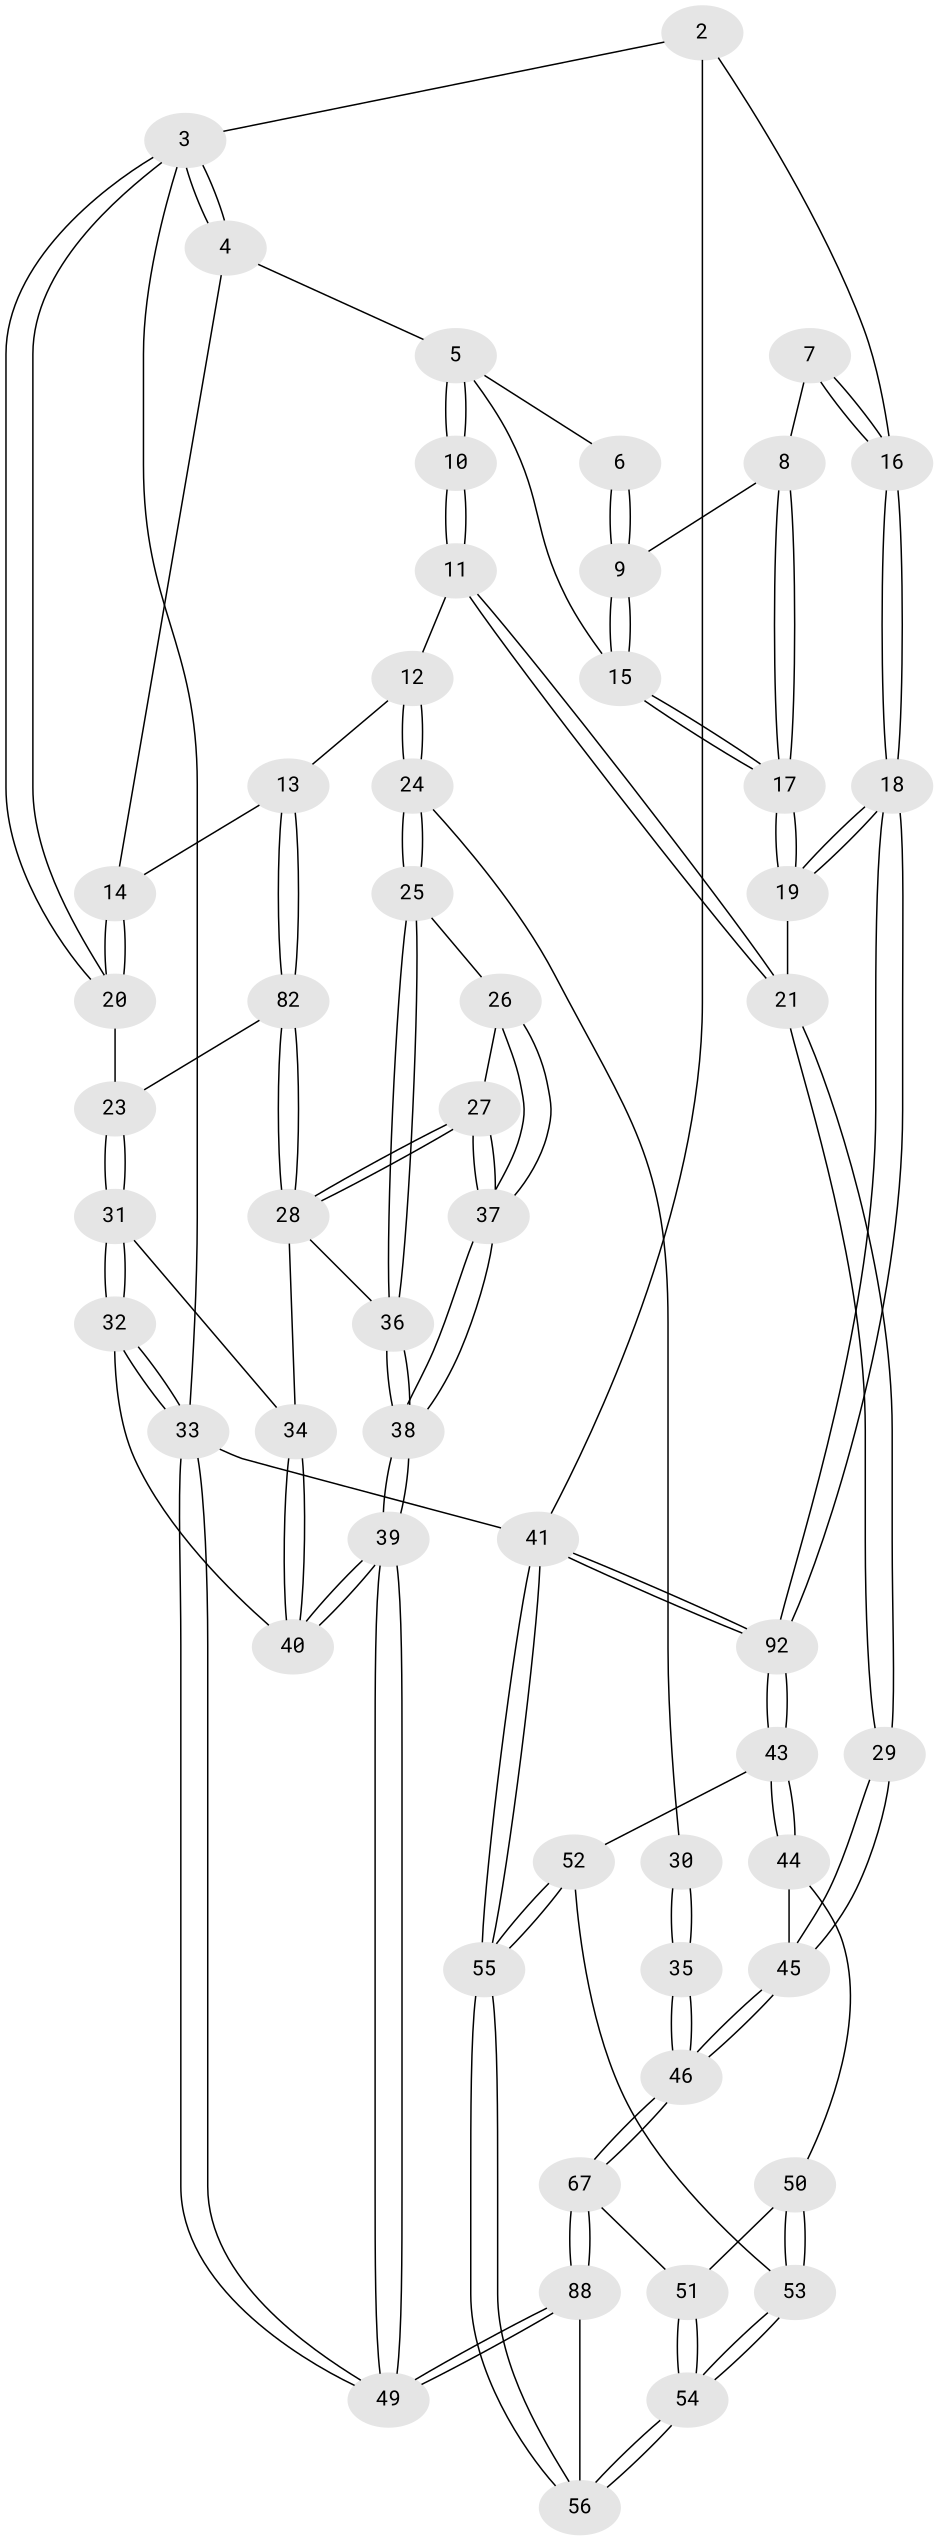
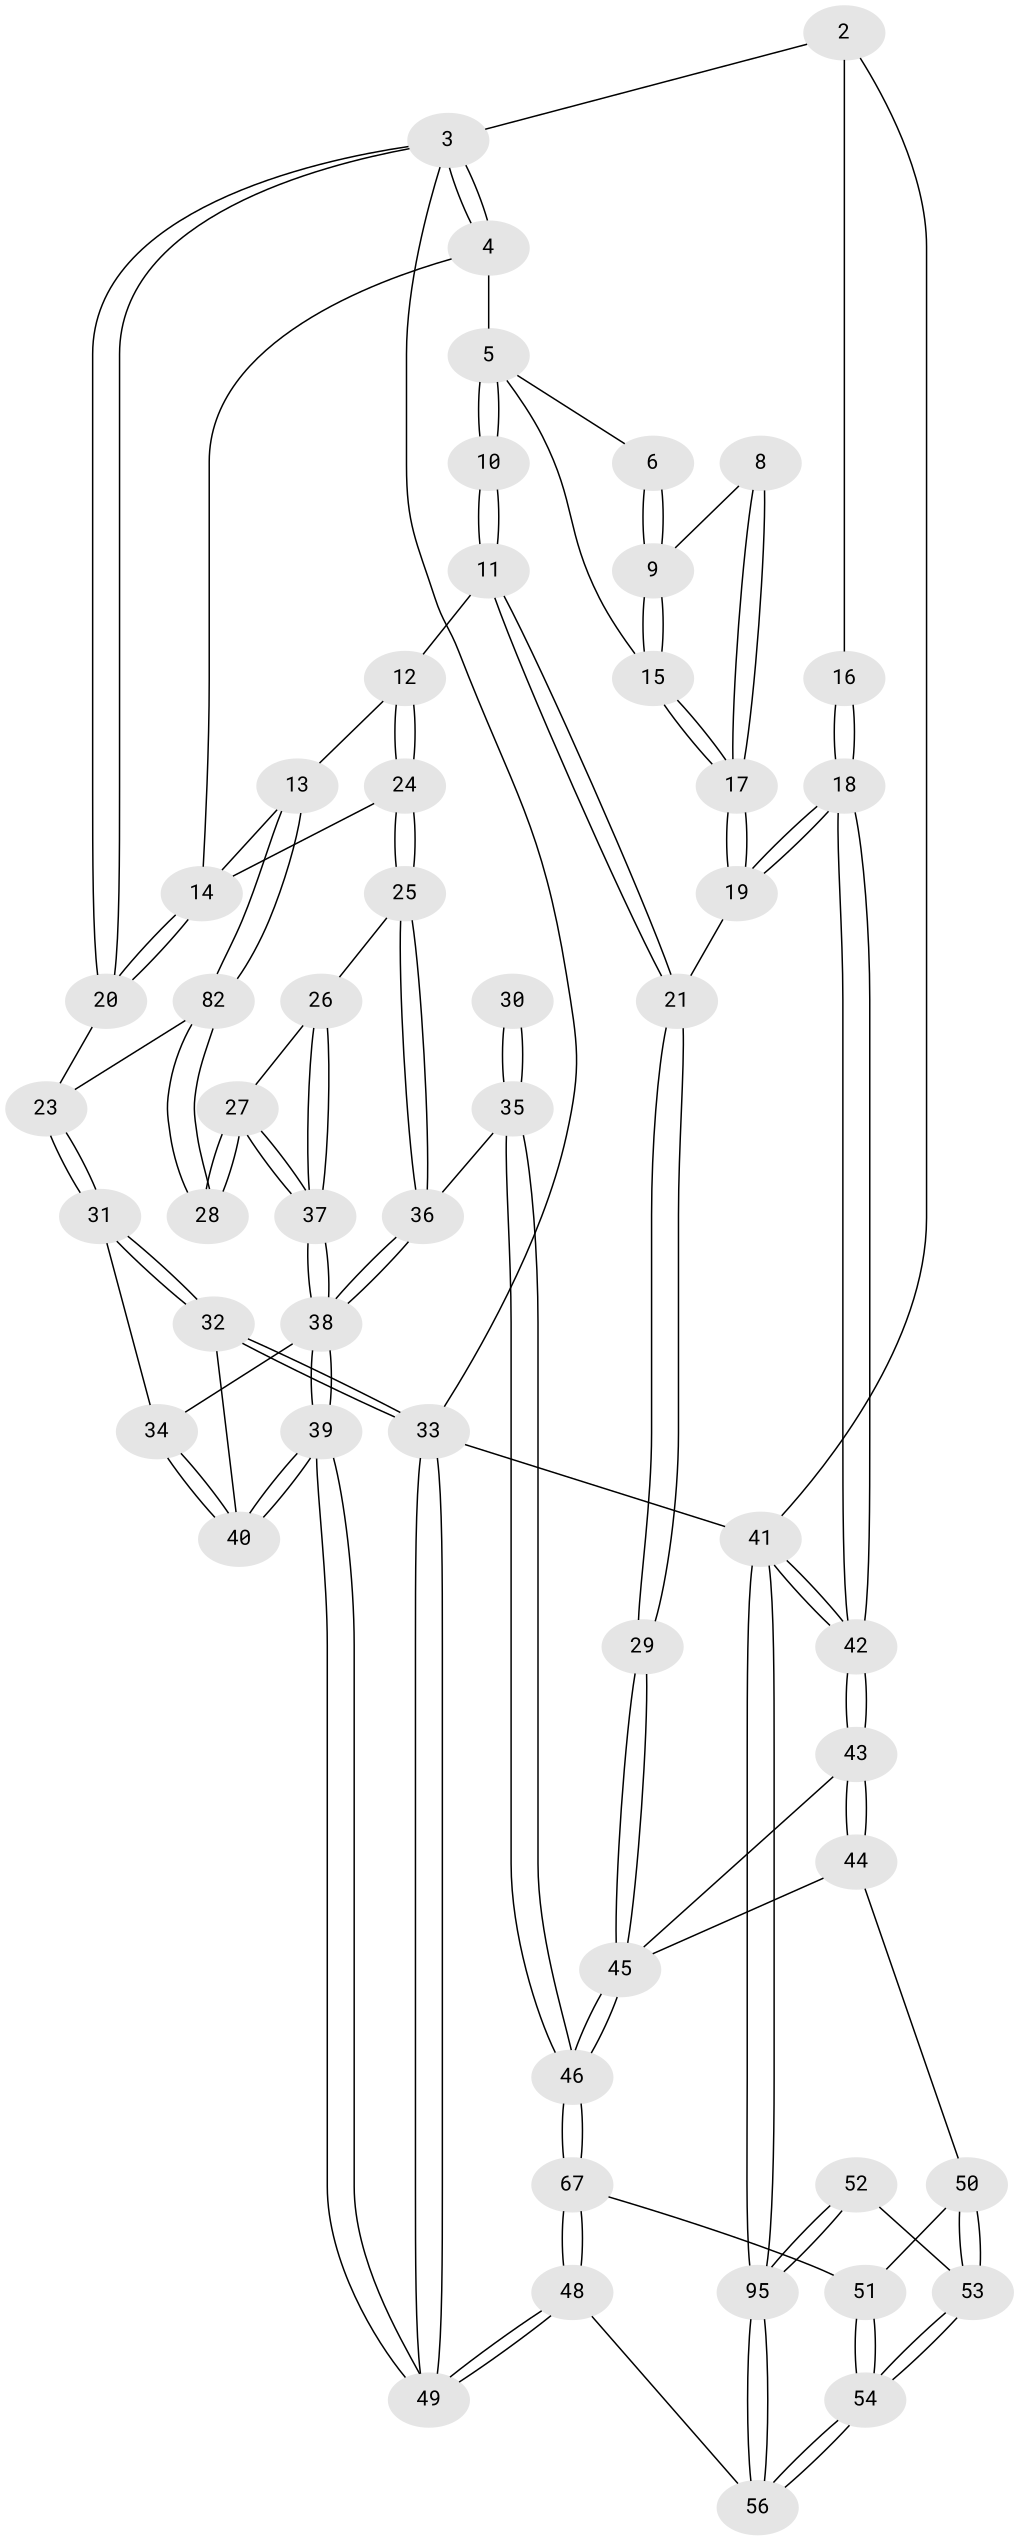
(810, 356) -> none
(341, 1270) -> (468, 1163)
(667, 1290) -> (307, 838)
(292, 1324) -> (239, 1378)
(777, 1647) -> (856, 1647)
(686, 1803) -> (734, 1866)
(484, 1970) -> (758, 2292)
(580, 2292) -> (572, 2292)
